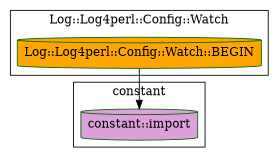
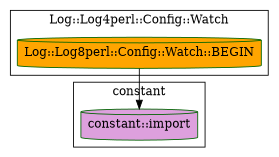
(139, 53) -> (139, 53)
